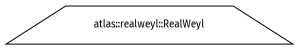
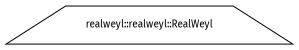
(149, 25) -> (149, 25)
